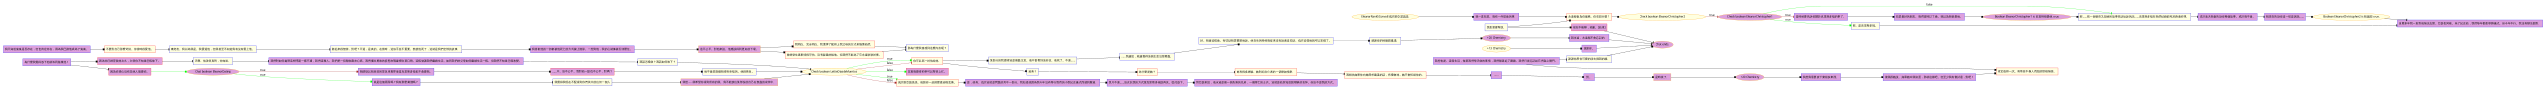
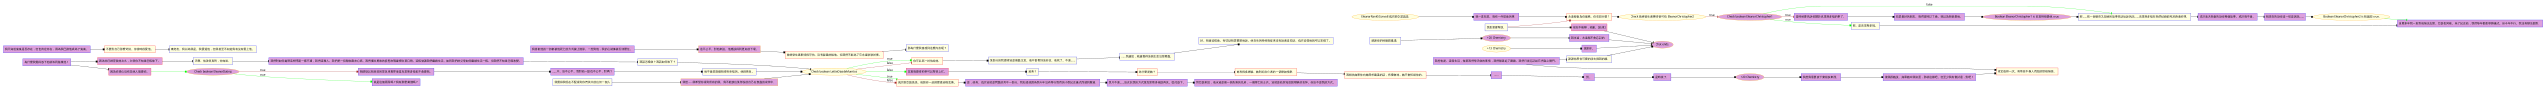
(1662, 17) -> (1662, 17)
(2395, 19) -> (2395, 19)
(1538, 24) -> (1538, 24)
(1350, 41) -> none
(834, 44) -> none
(396, 49) -> none
(984, 68) -> (987, 72)
(213, 72) -> (213, 72)
(582, 72) -> (582, 72)
(1662, 77) -> (1662, 77)
(486, 82) -> none
